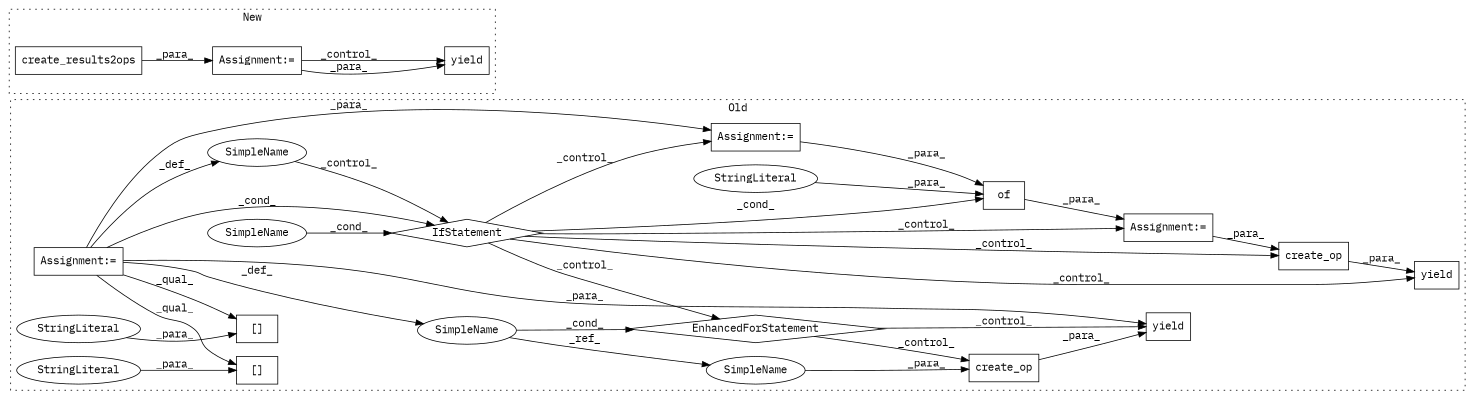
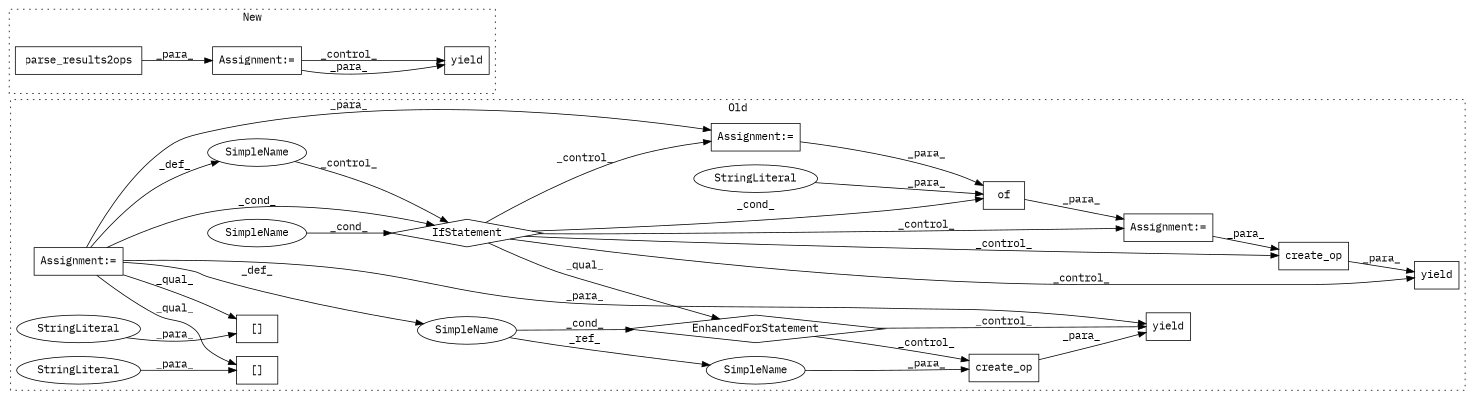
(79, 61) -> (79, 61)
(585, 266) -> (585, 266)
